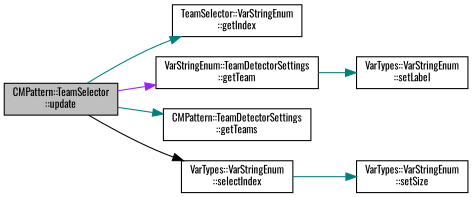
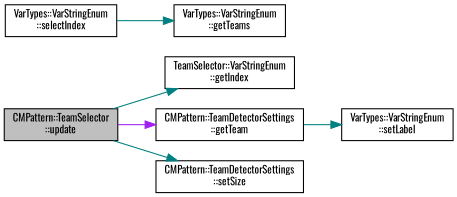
(237, 73) -> (230, 125)
(237, 125) -> (230, 177)
(130, 138) -> none
(412, 177) -> (230, 21)
